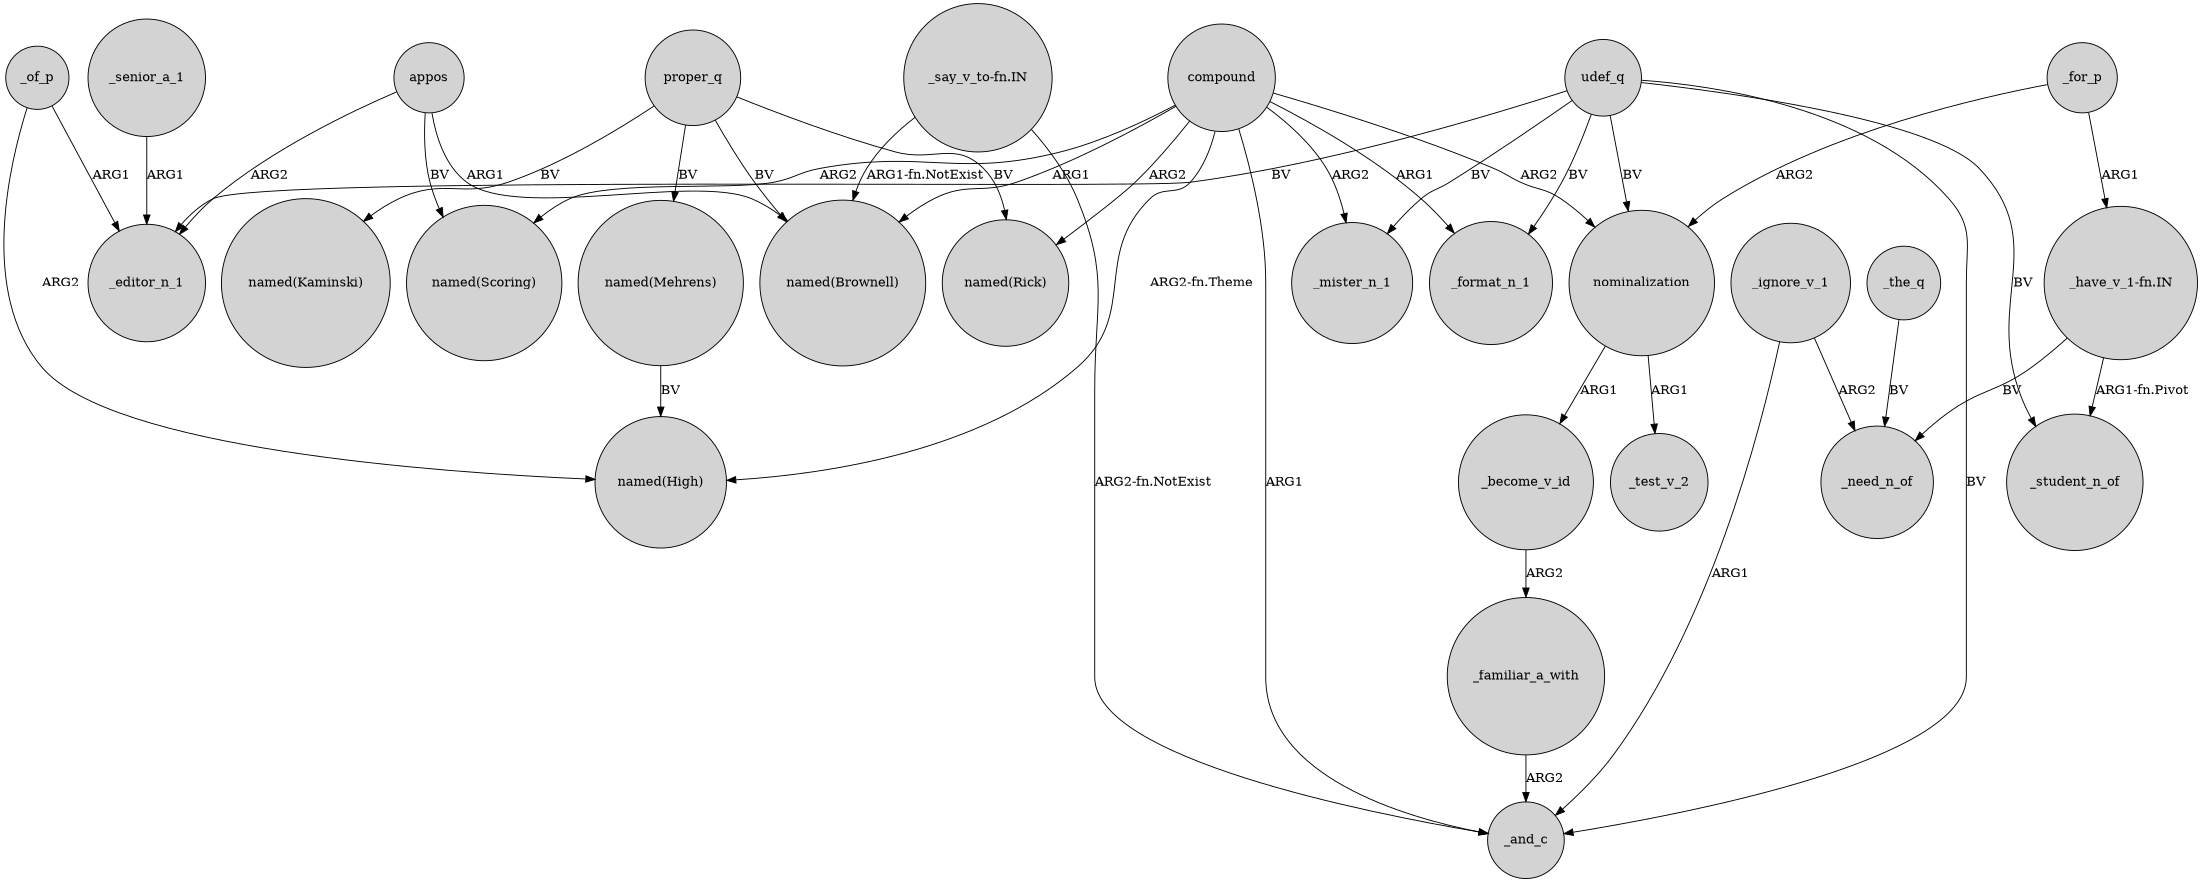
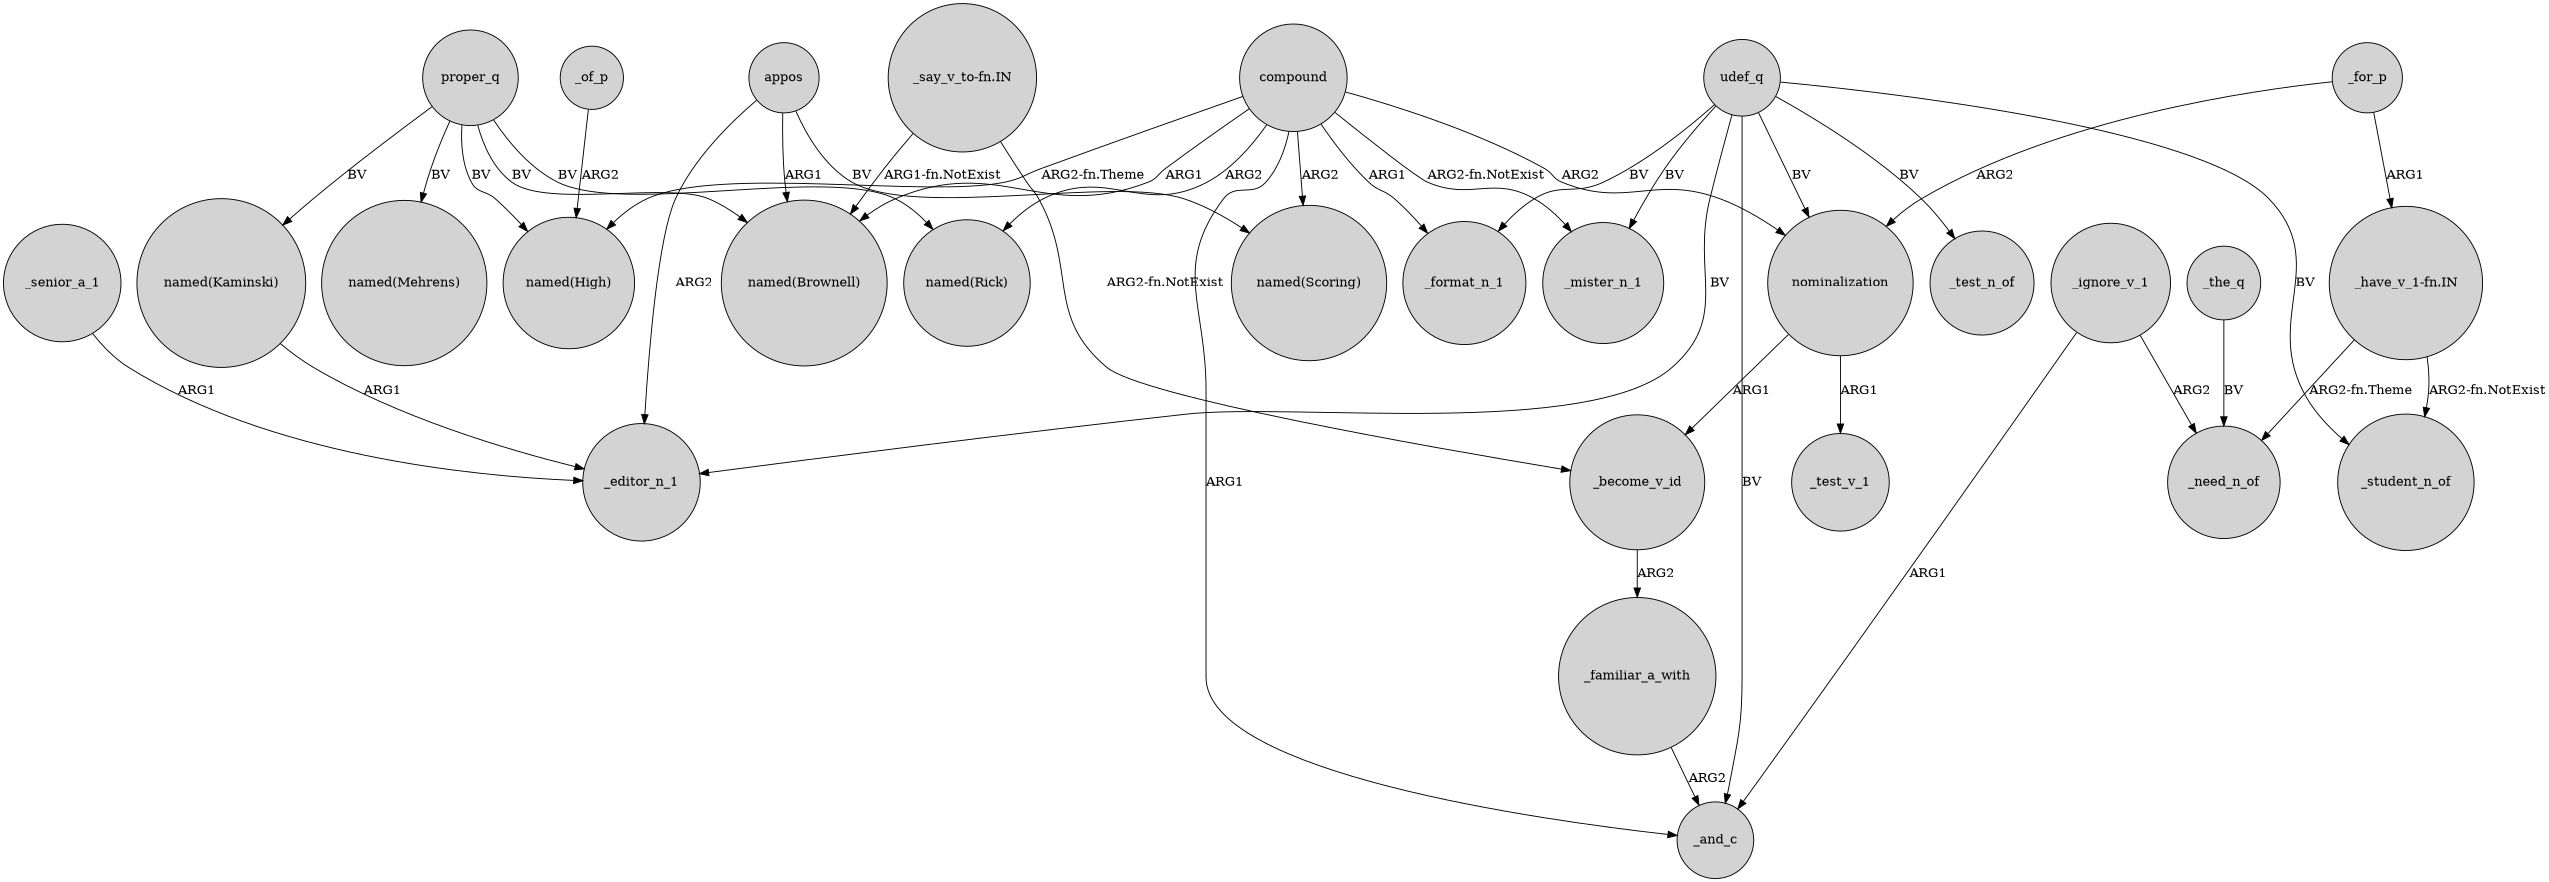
(83, 164) -> (422, 419)
(1351, 175) -> (1486, 175)
none -> (1982, 283)
(661, 386) -> (473, 185)
(2012, 391) -> (2361, 391)
(2142, 391) -> (2487, 391)
(1659, 482) -> (1840, 482)
(1095, 609) -> (1190, 396)
